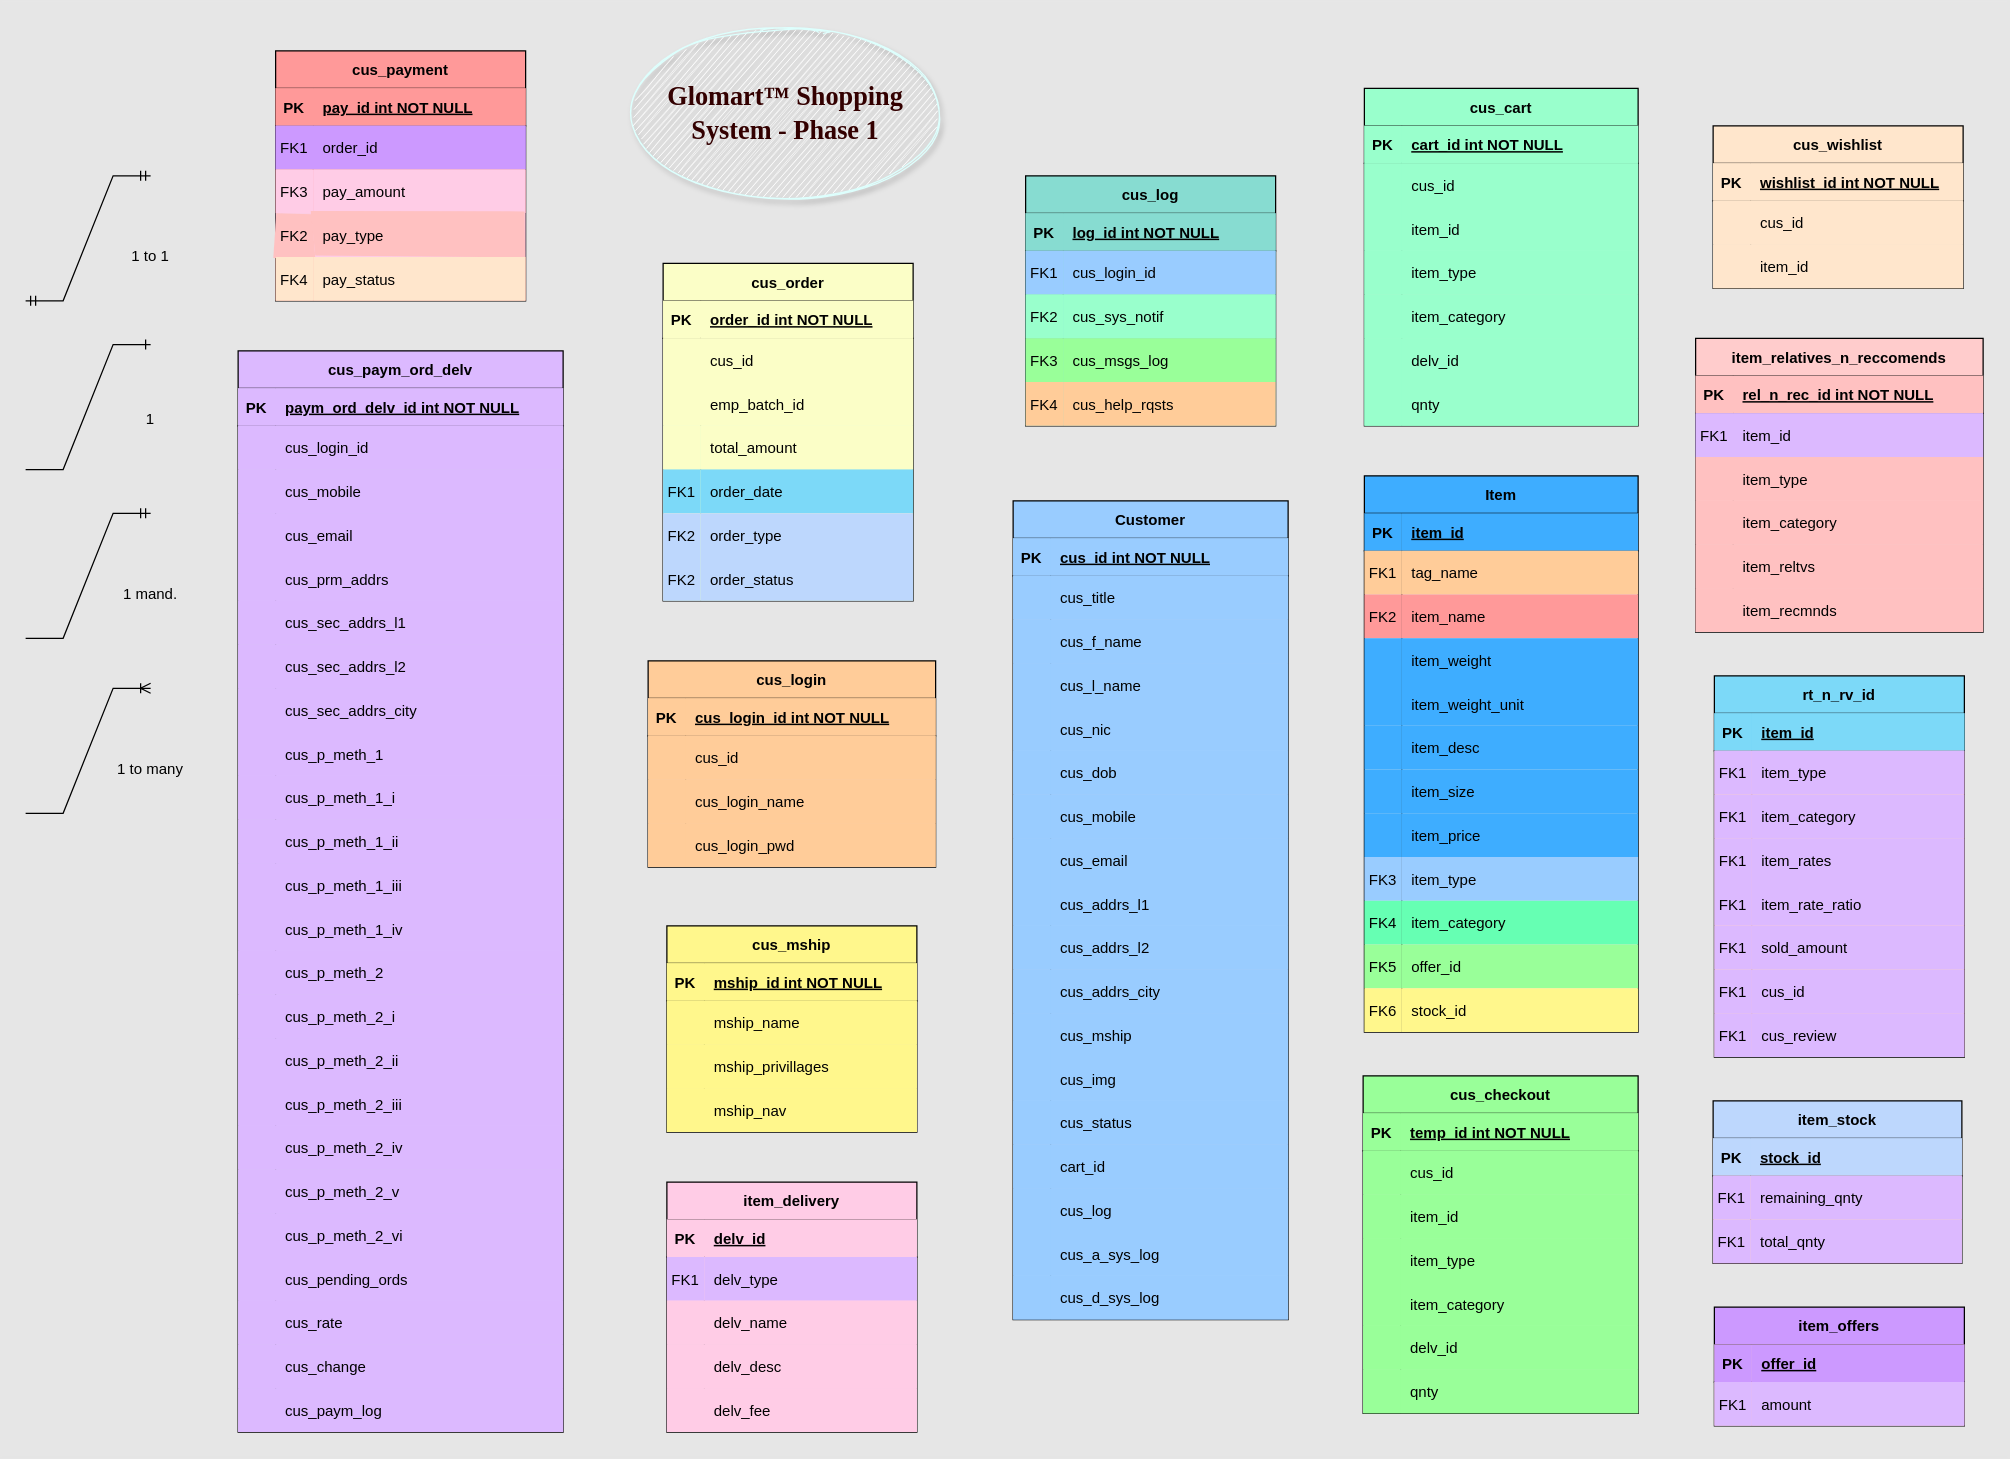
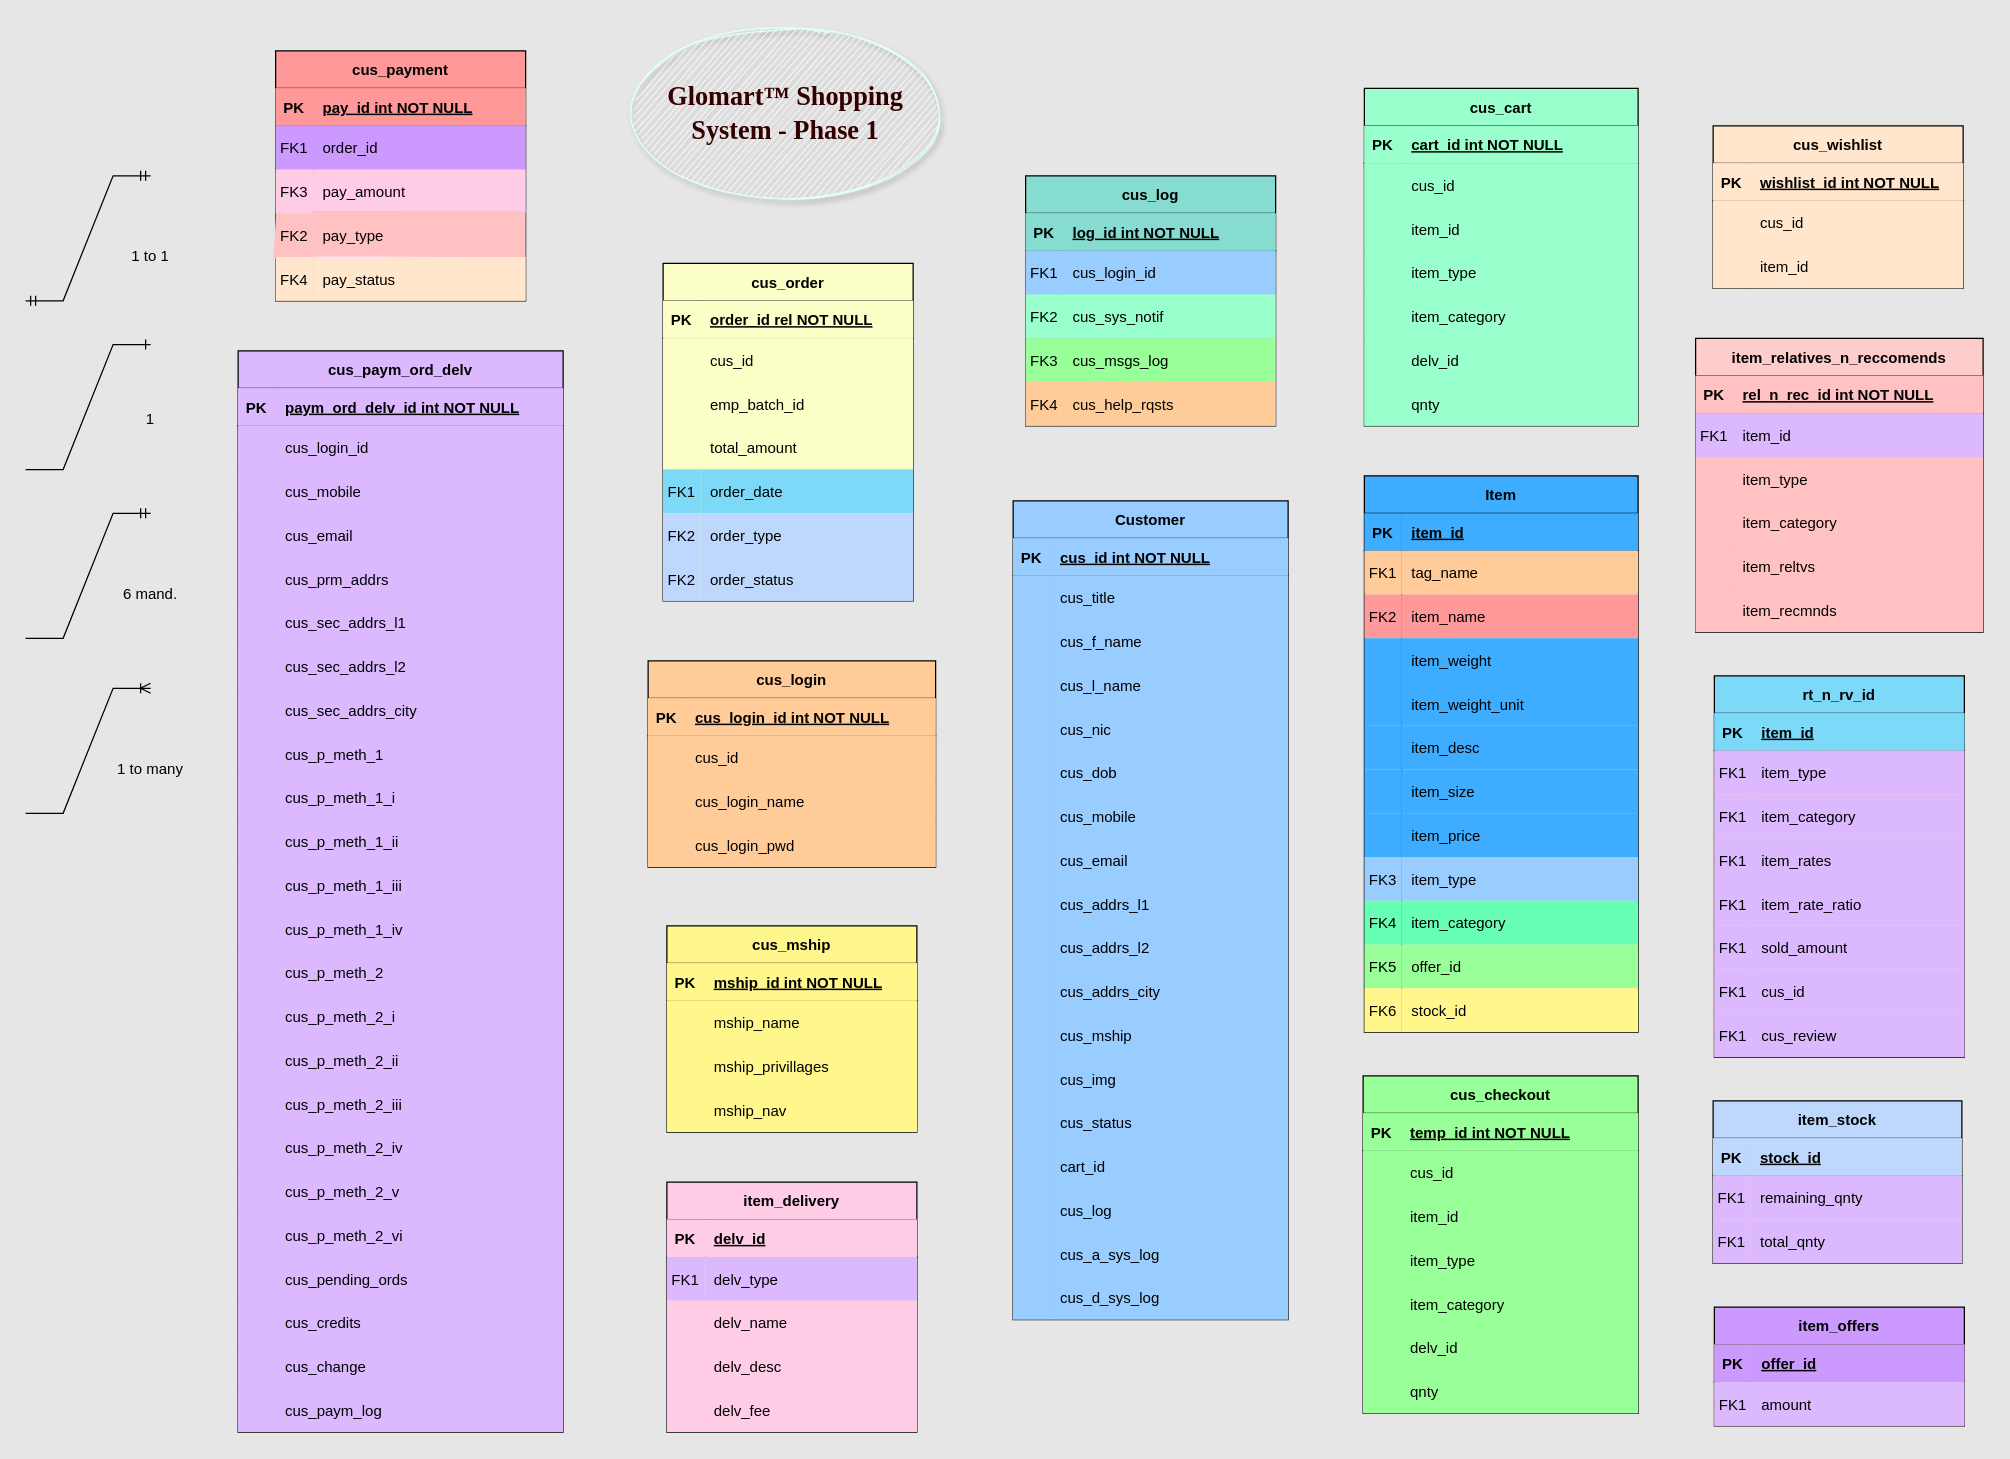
(788, 320) -> (788, 320)
(151, 594) -> (151, 594)
(319, 1323) -> (329, 1323)
